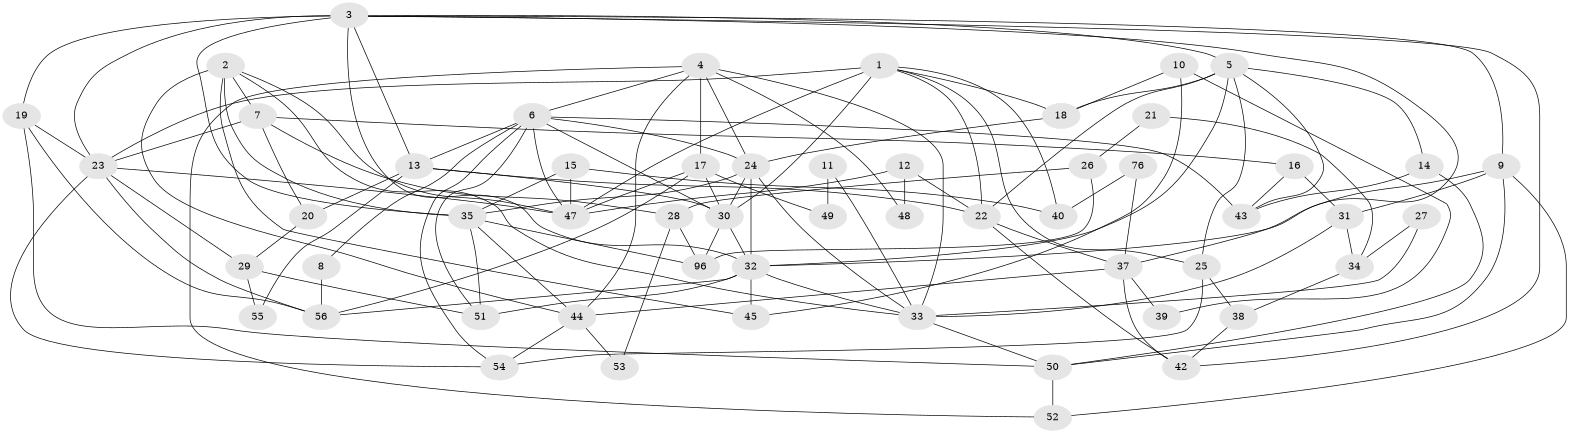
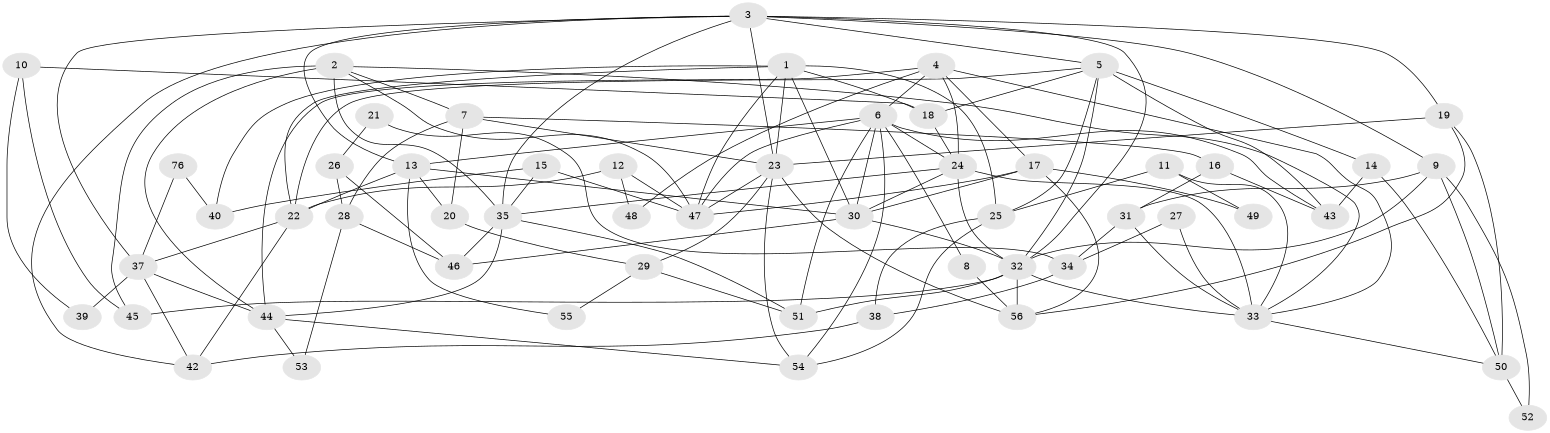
none -> (1080, 191)
(701, 267) -> (454, 267)
(230, 350) -> none
